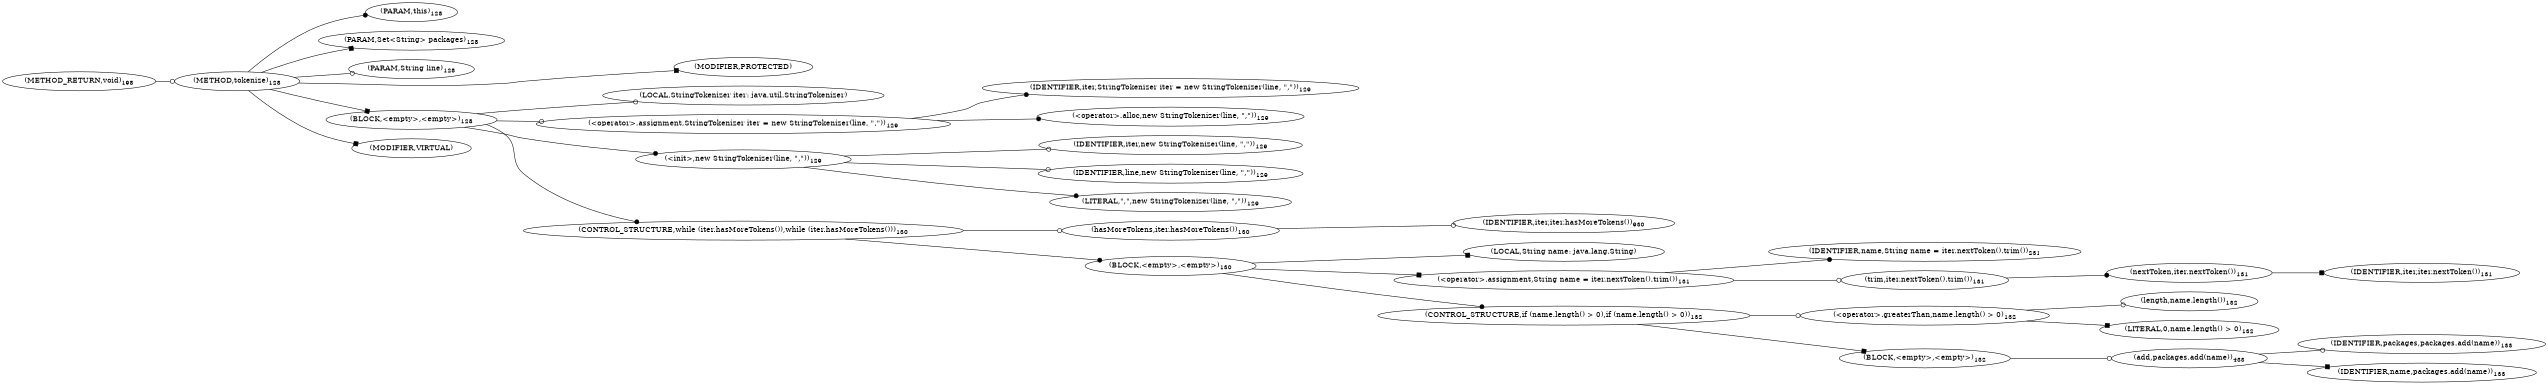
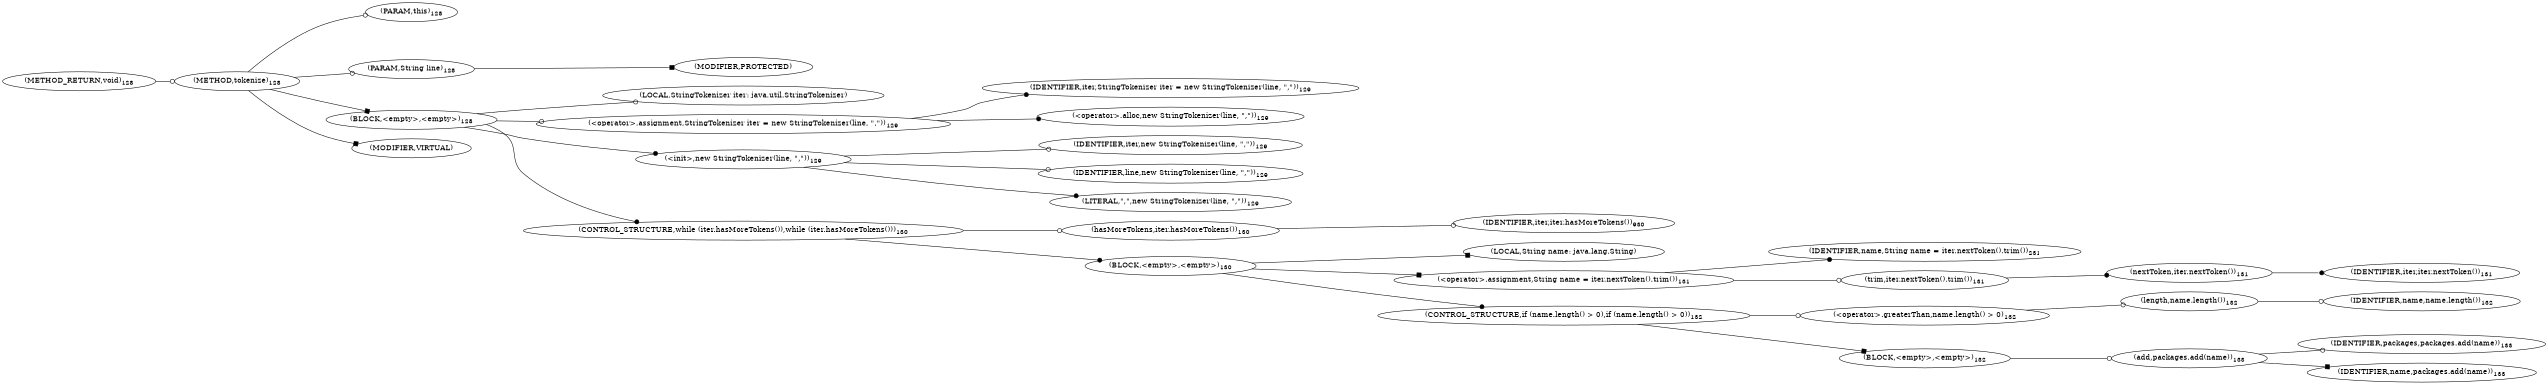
(301, 35) -> (301, 35)
(412, 41) -> none
(128, 80) -> (128, 80)
(486, 84) -> (571, 68)
(2295, 273) -> (2295, 273)
none -> (2422, 301)
(2189, 330) -> none
(2239, 358) -> (2239, 358)
